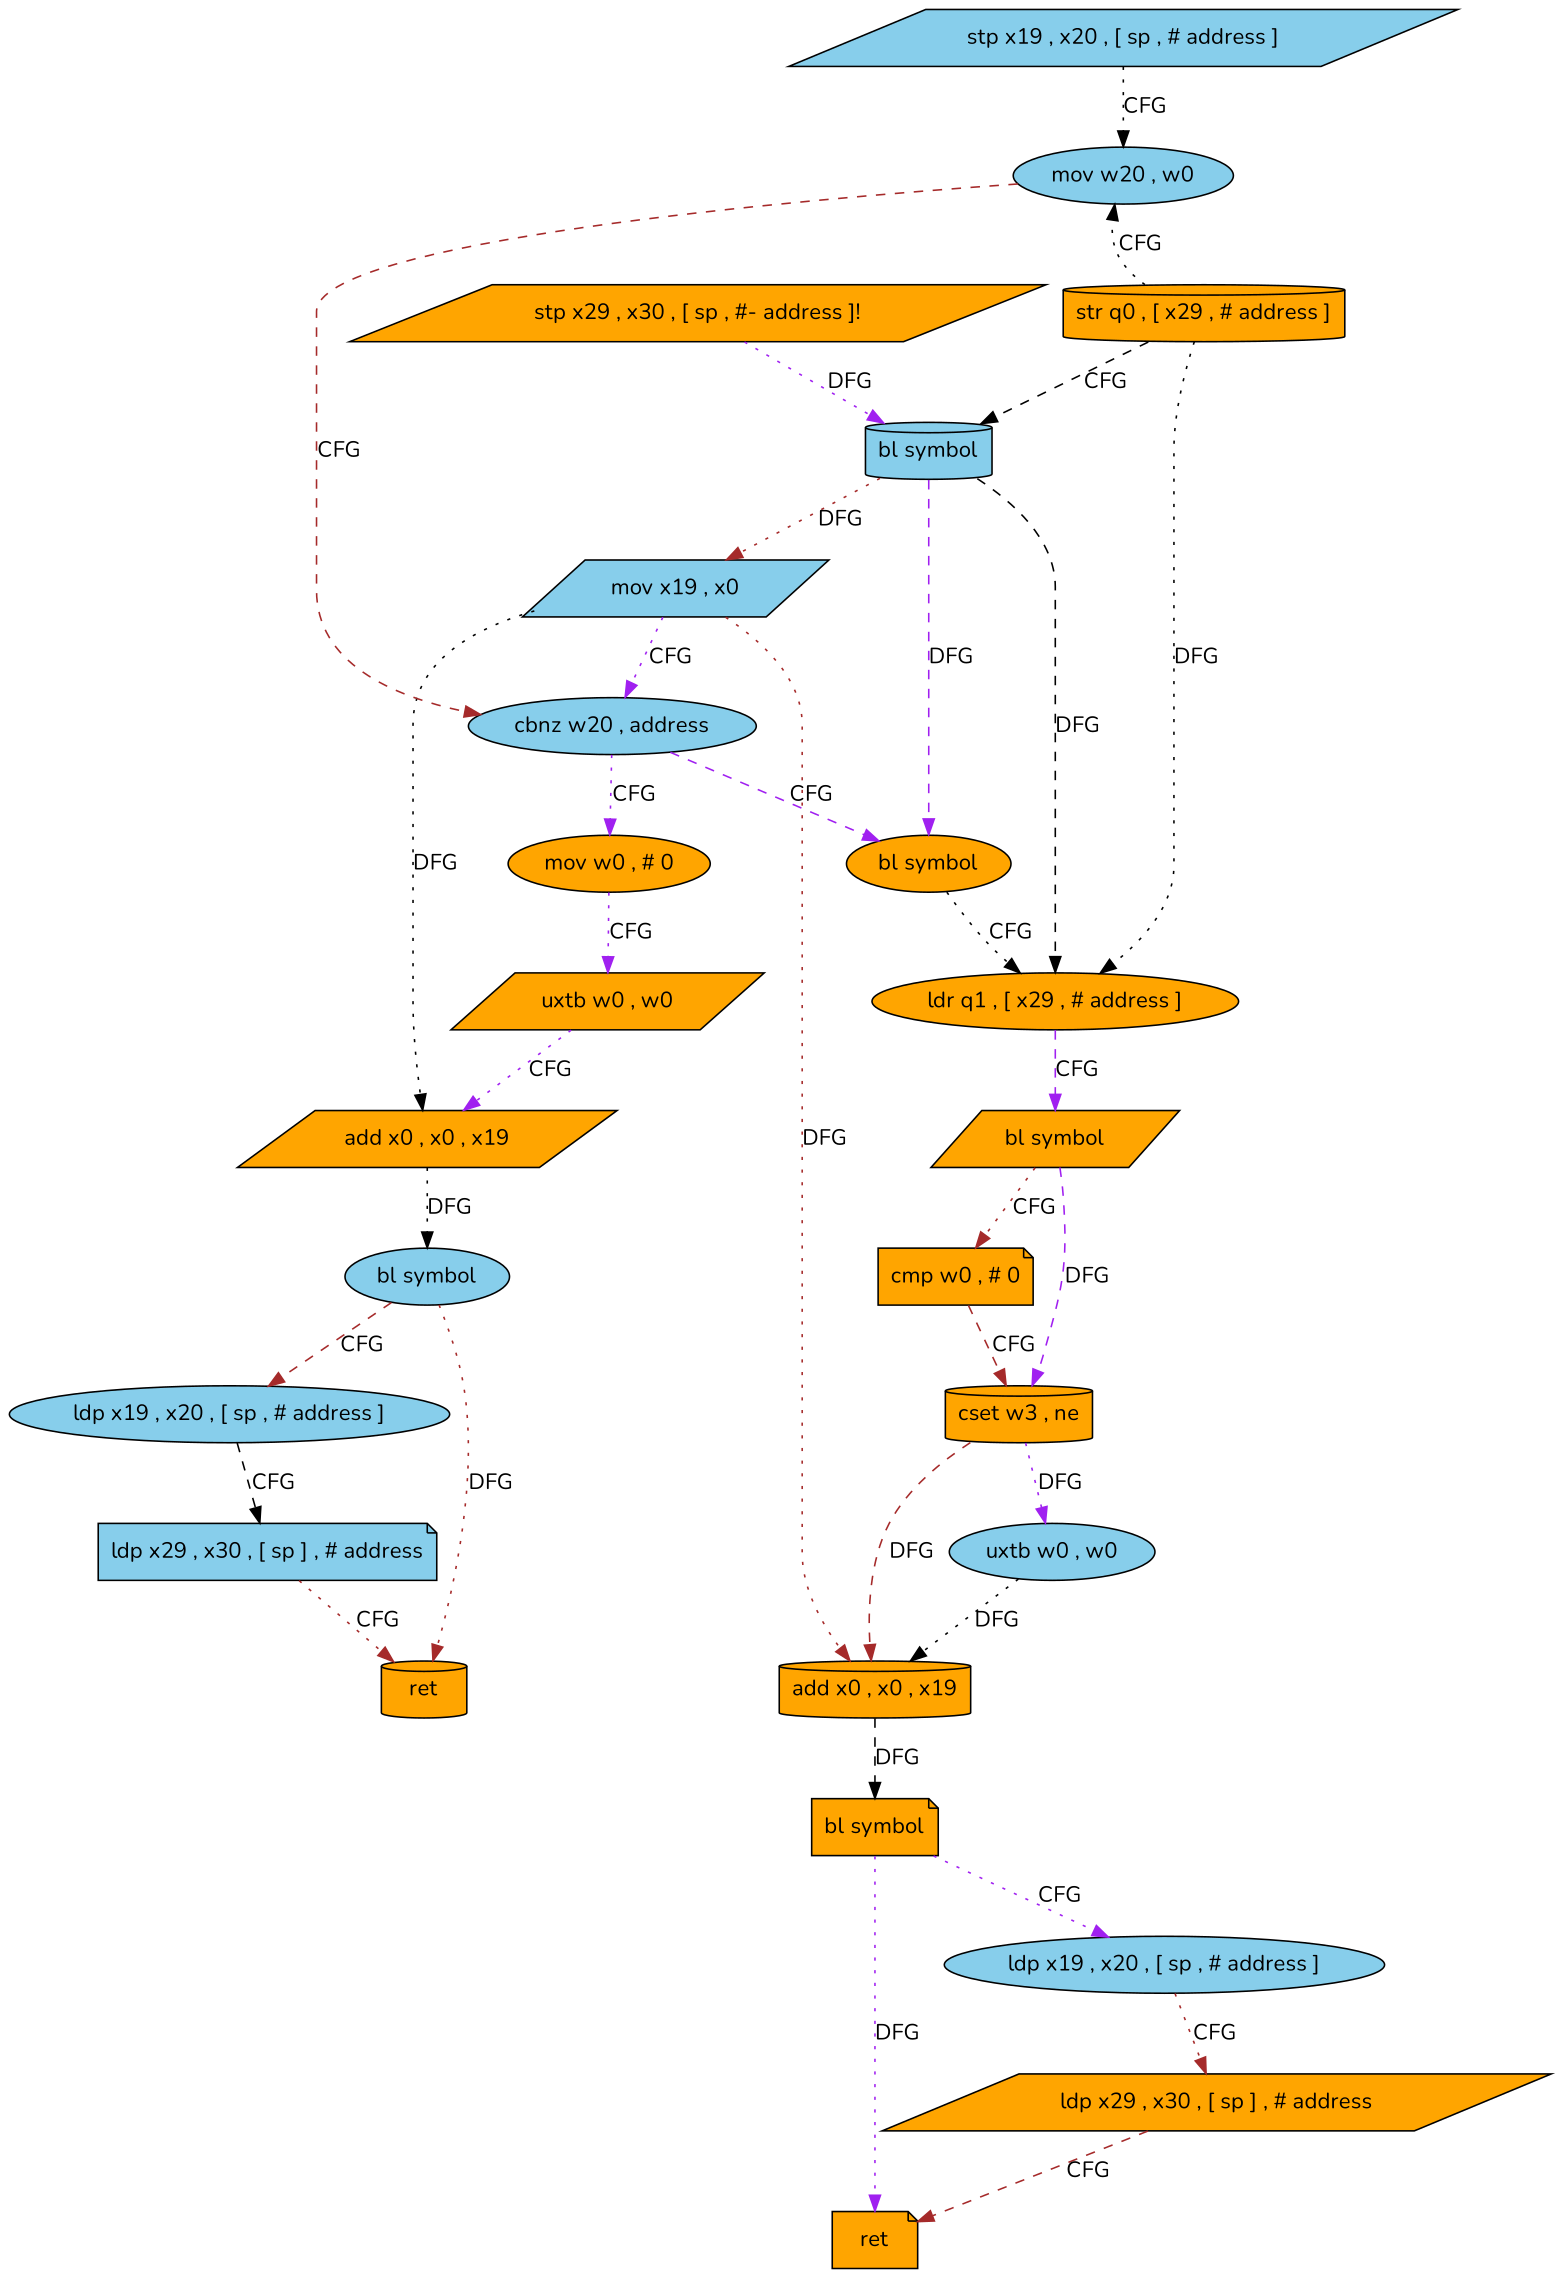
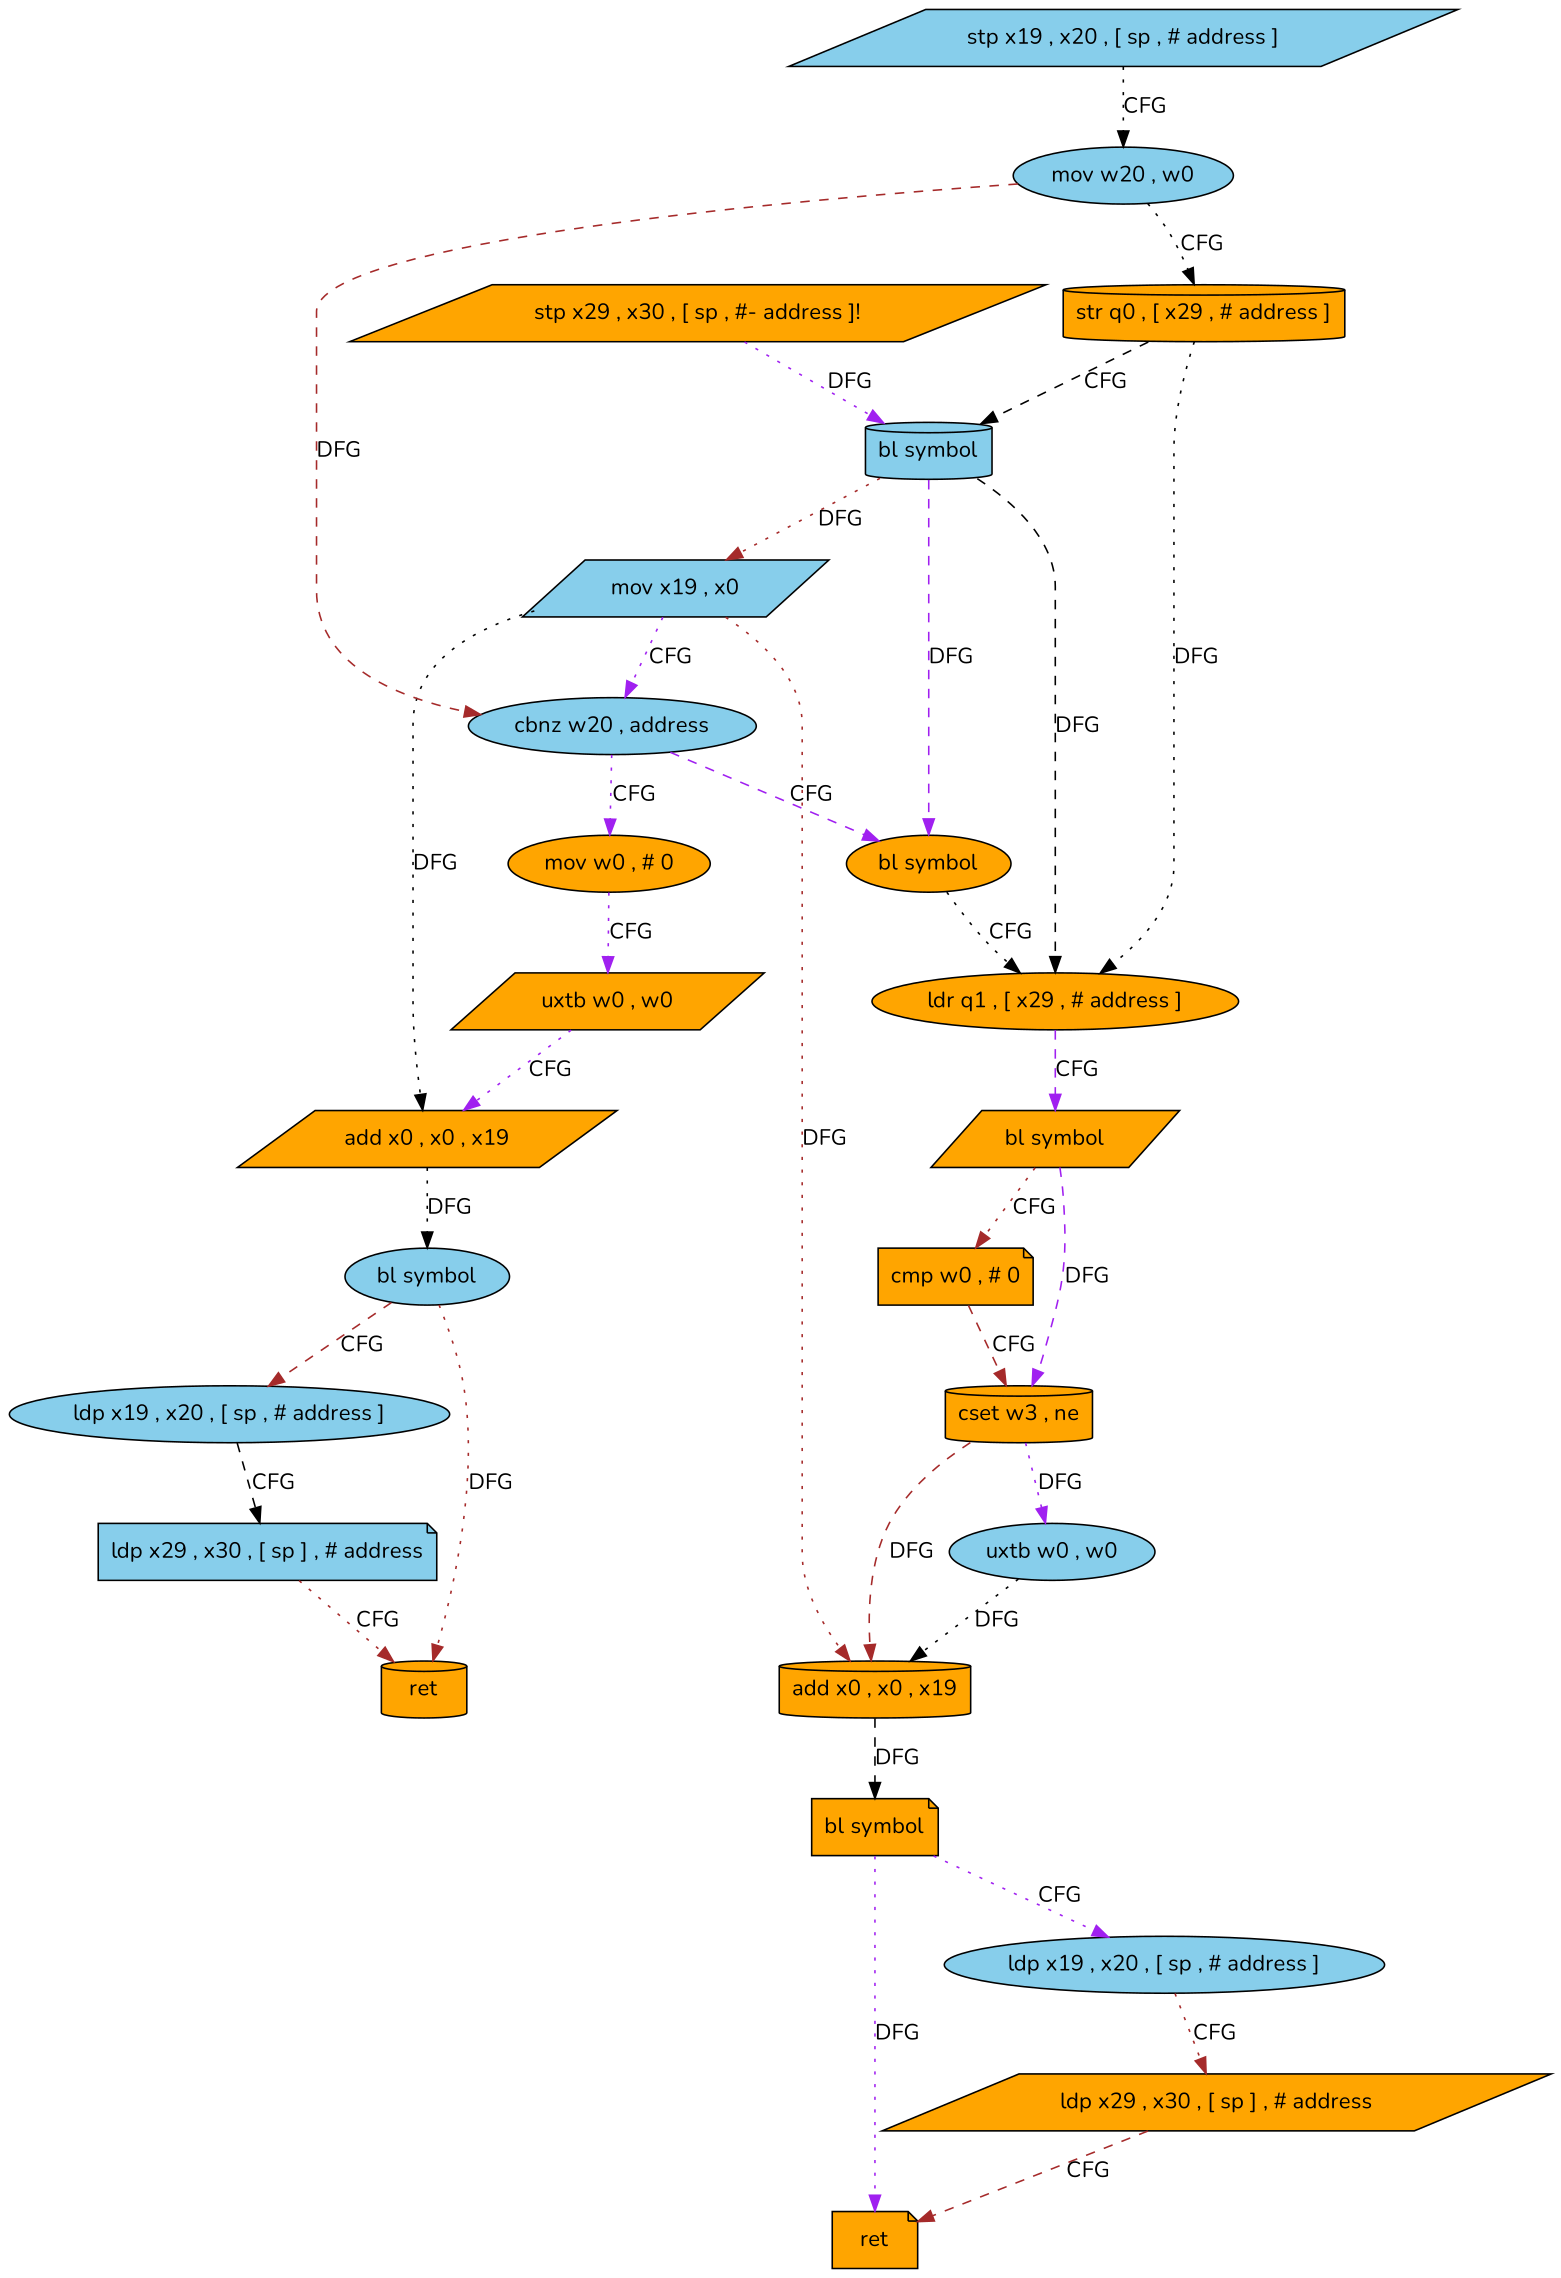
(1119, 257) -> (1171, 235)
(339, 451) -> (339, 451)
